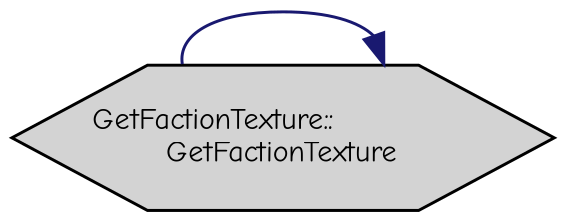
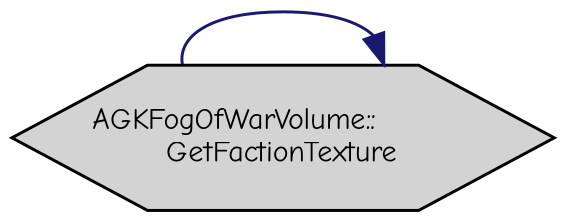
(283, 138) -> (283, 138)
